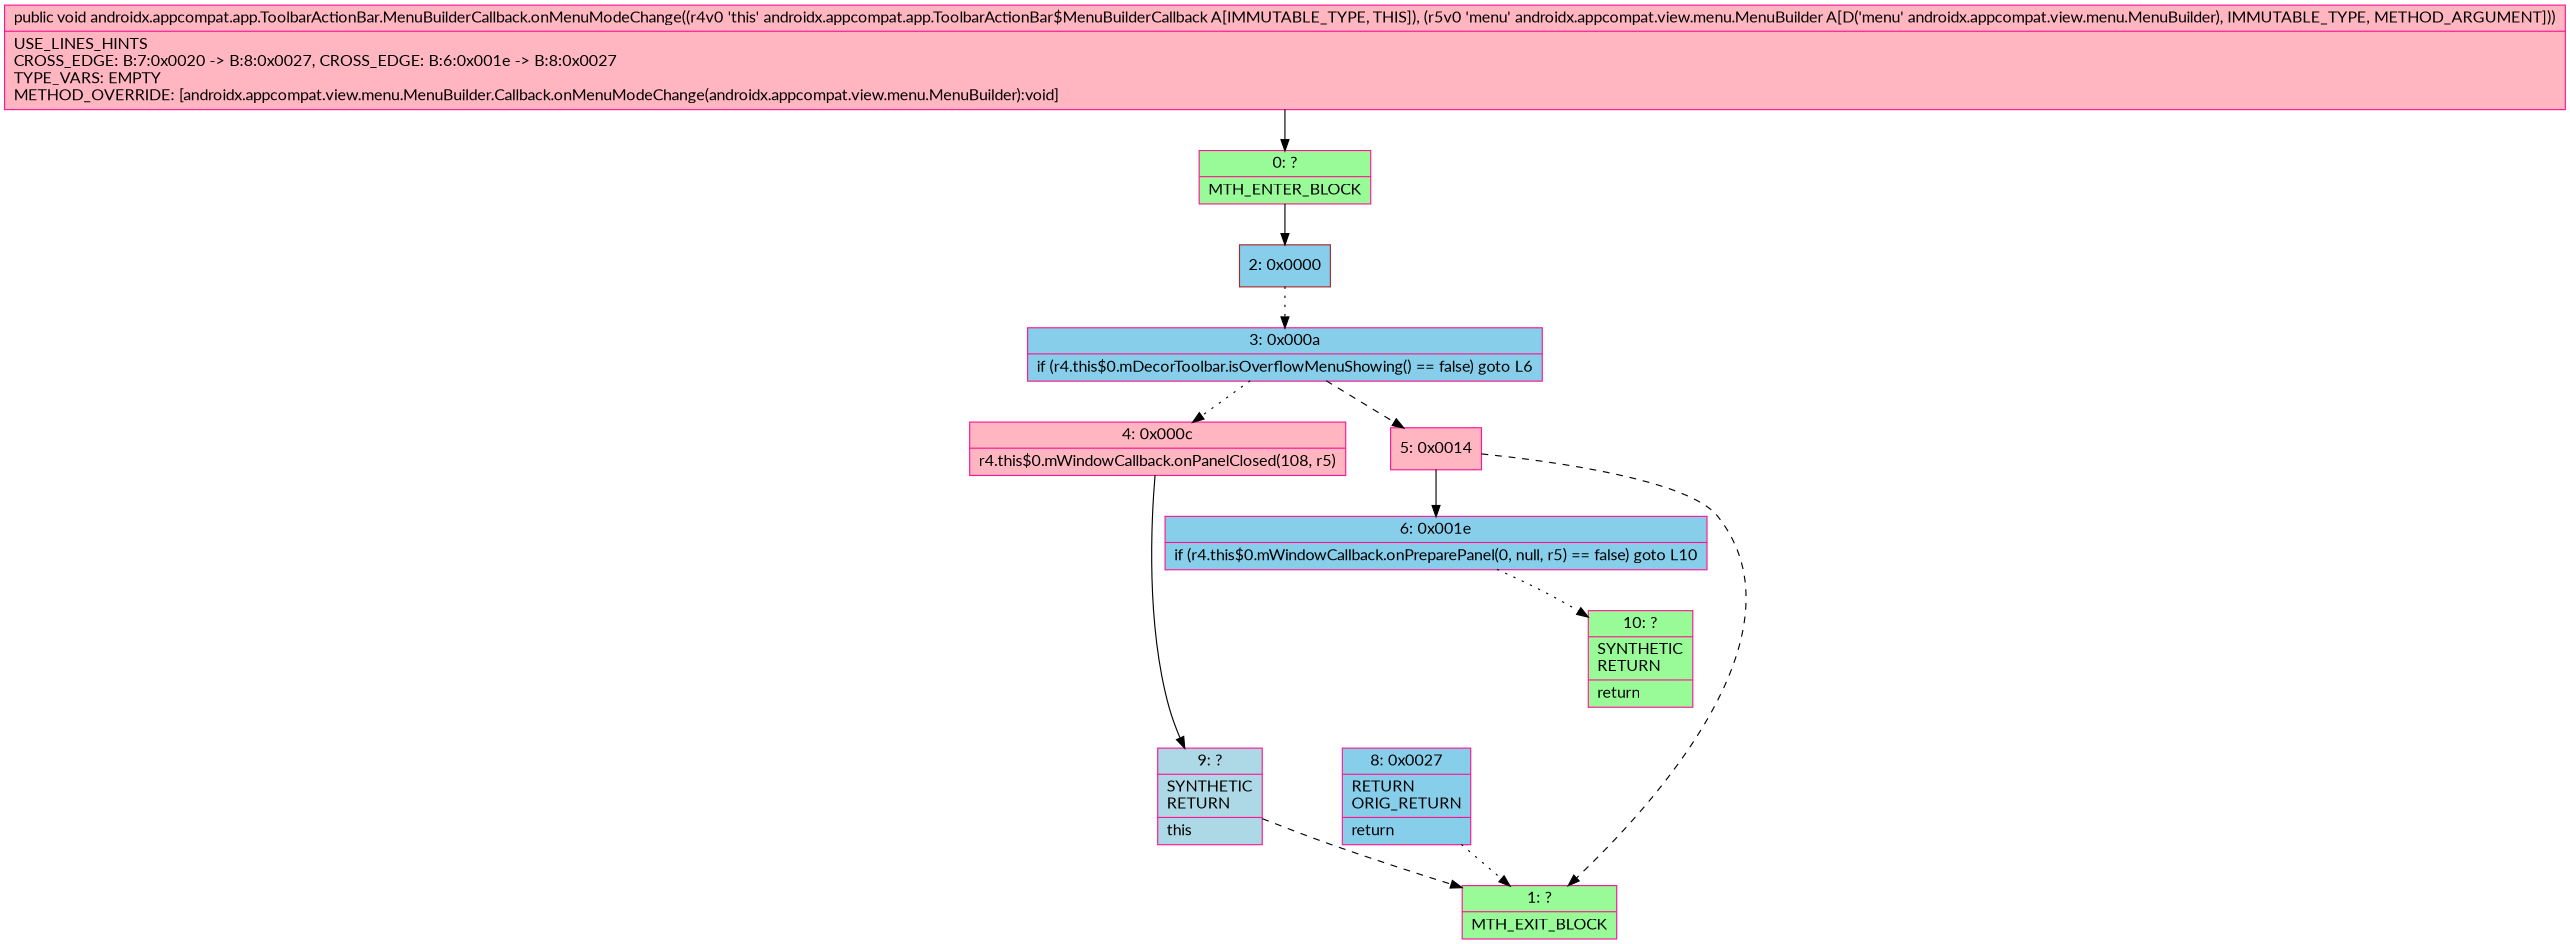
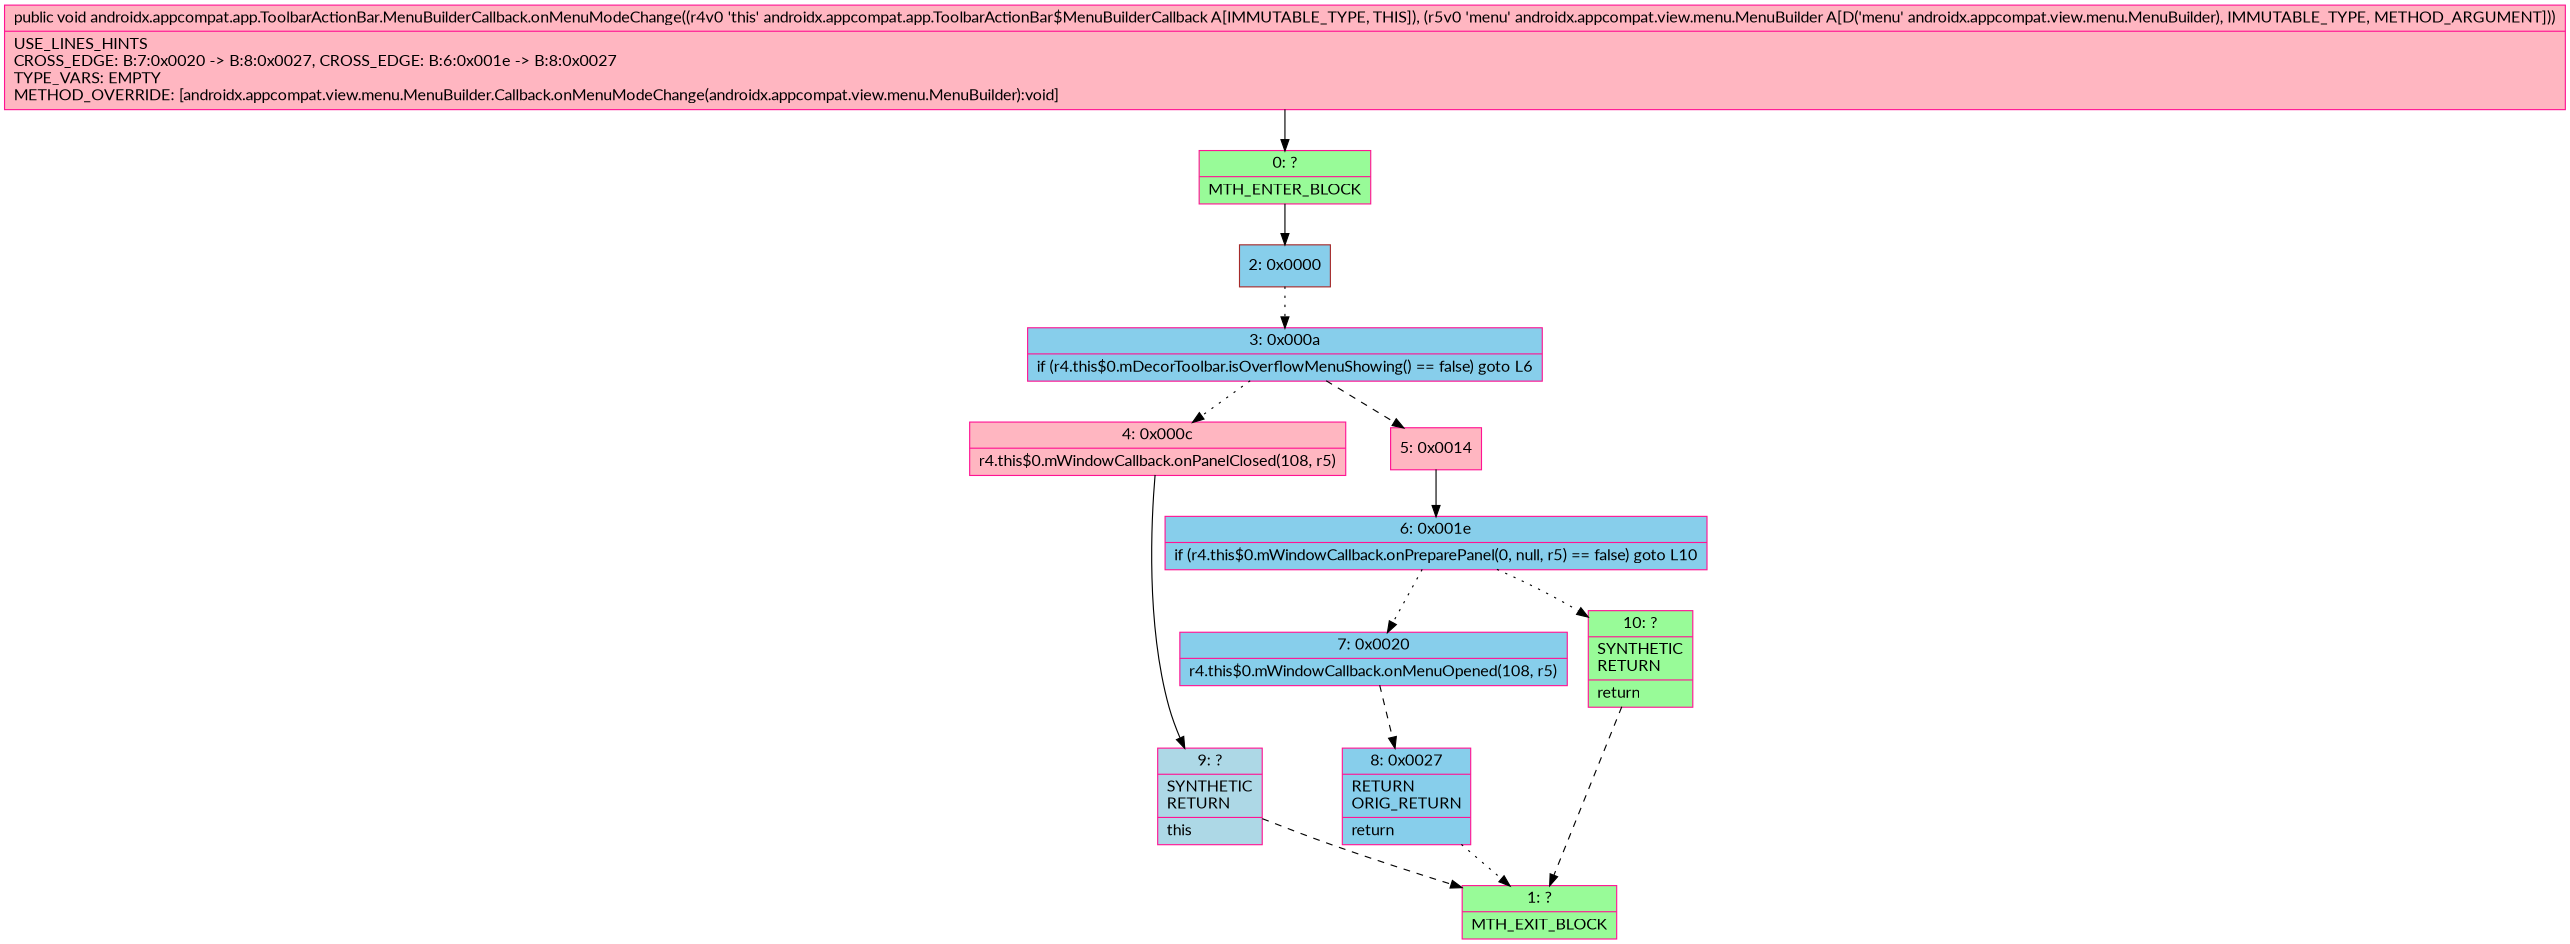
(1744, 598) -> (1588, 791)
none -> (1374, 659)
